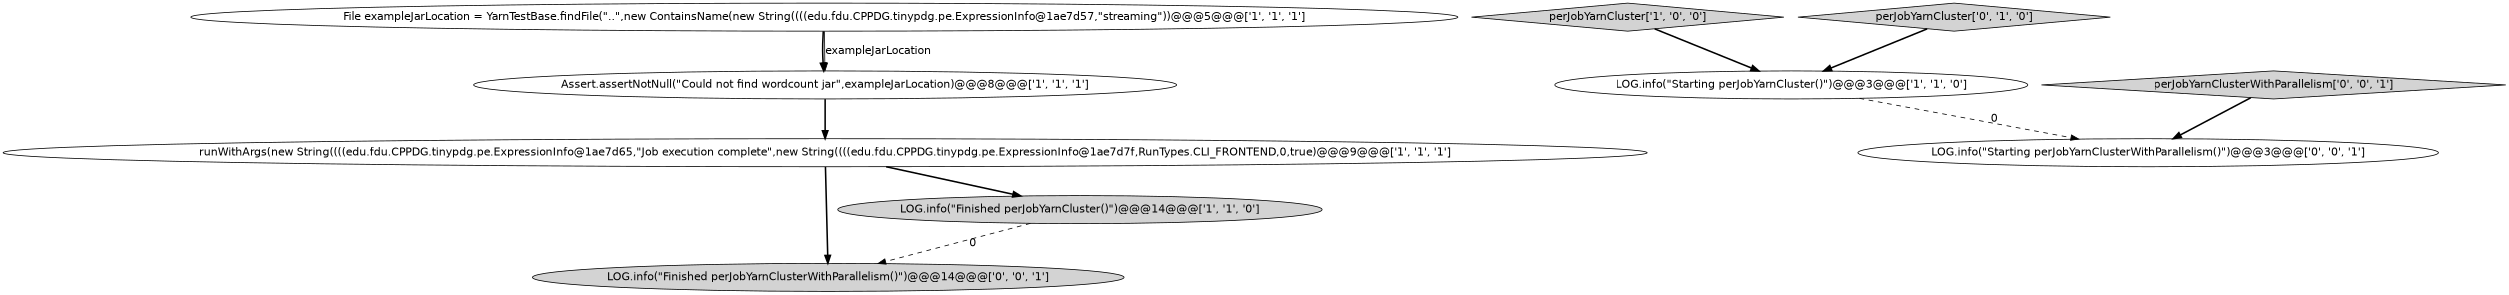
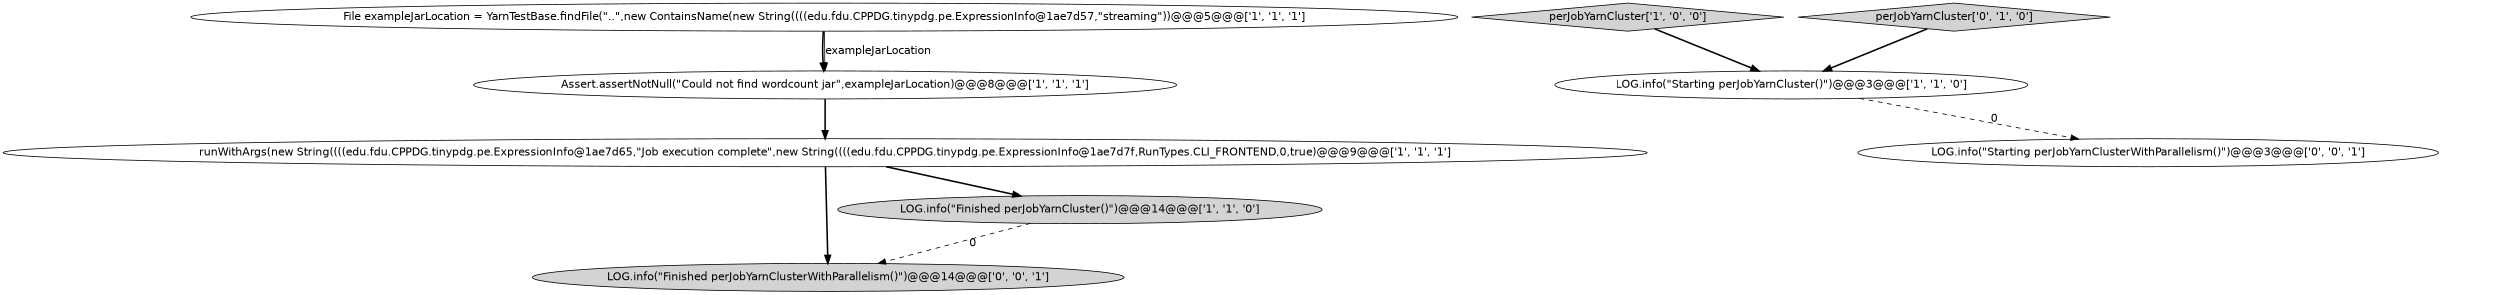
(2274, 85) -> none
